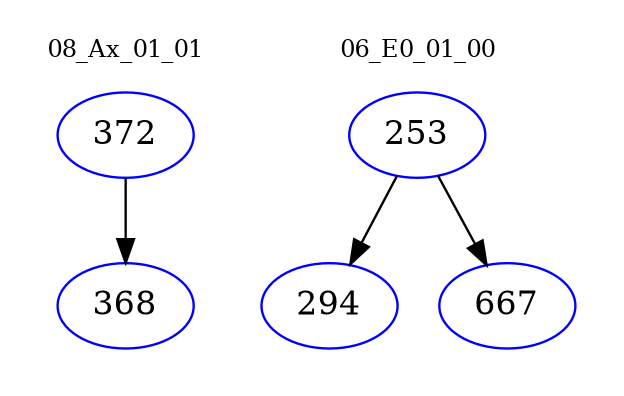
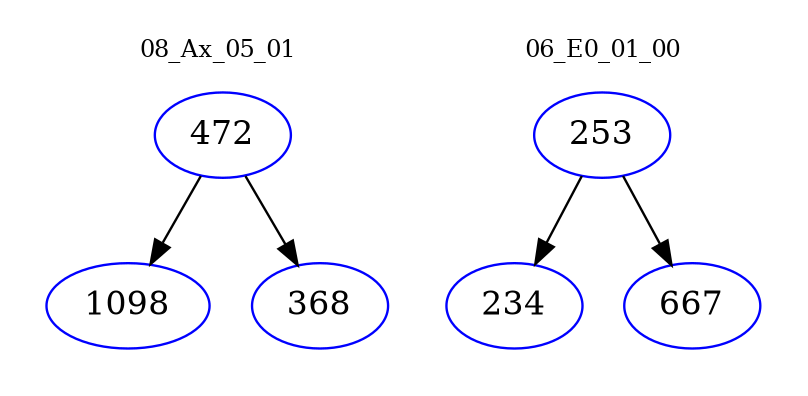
(126, 51) -> (218, 51)
(126, 135) -> (223, 135)
none -> (128, 306)
(330, 306) -> (514, 306)
